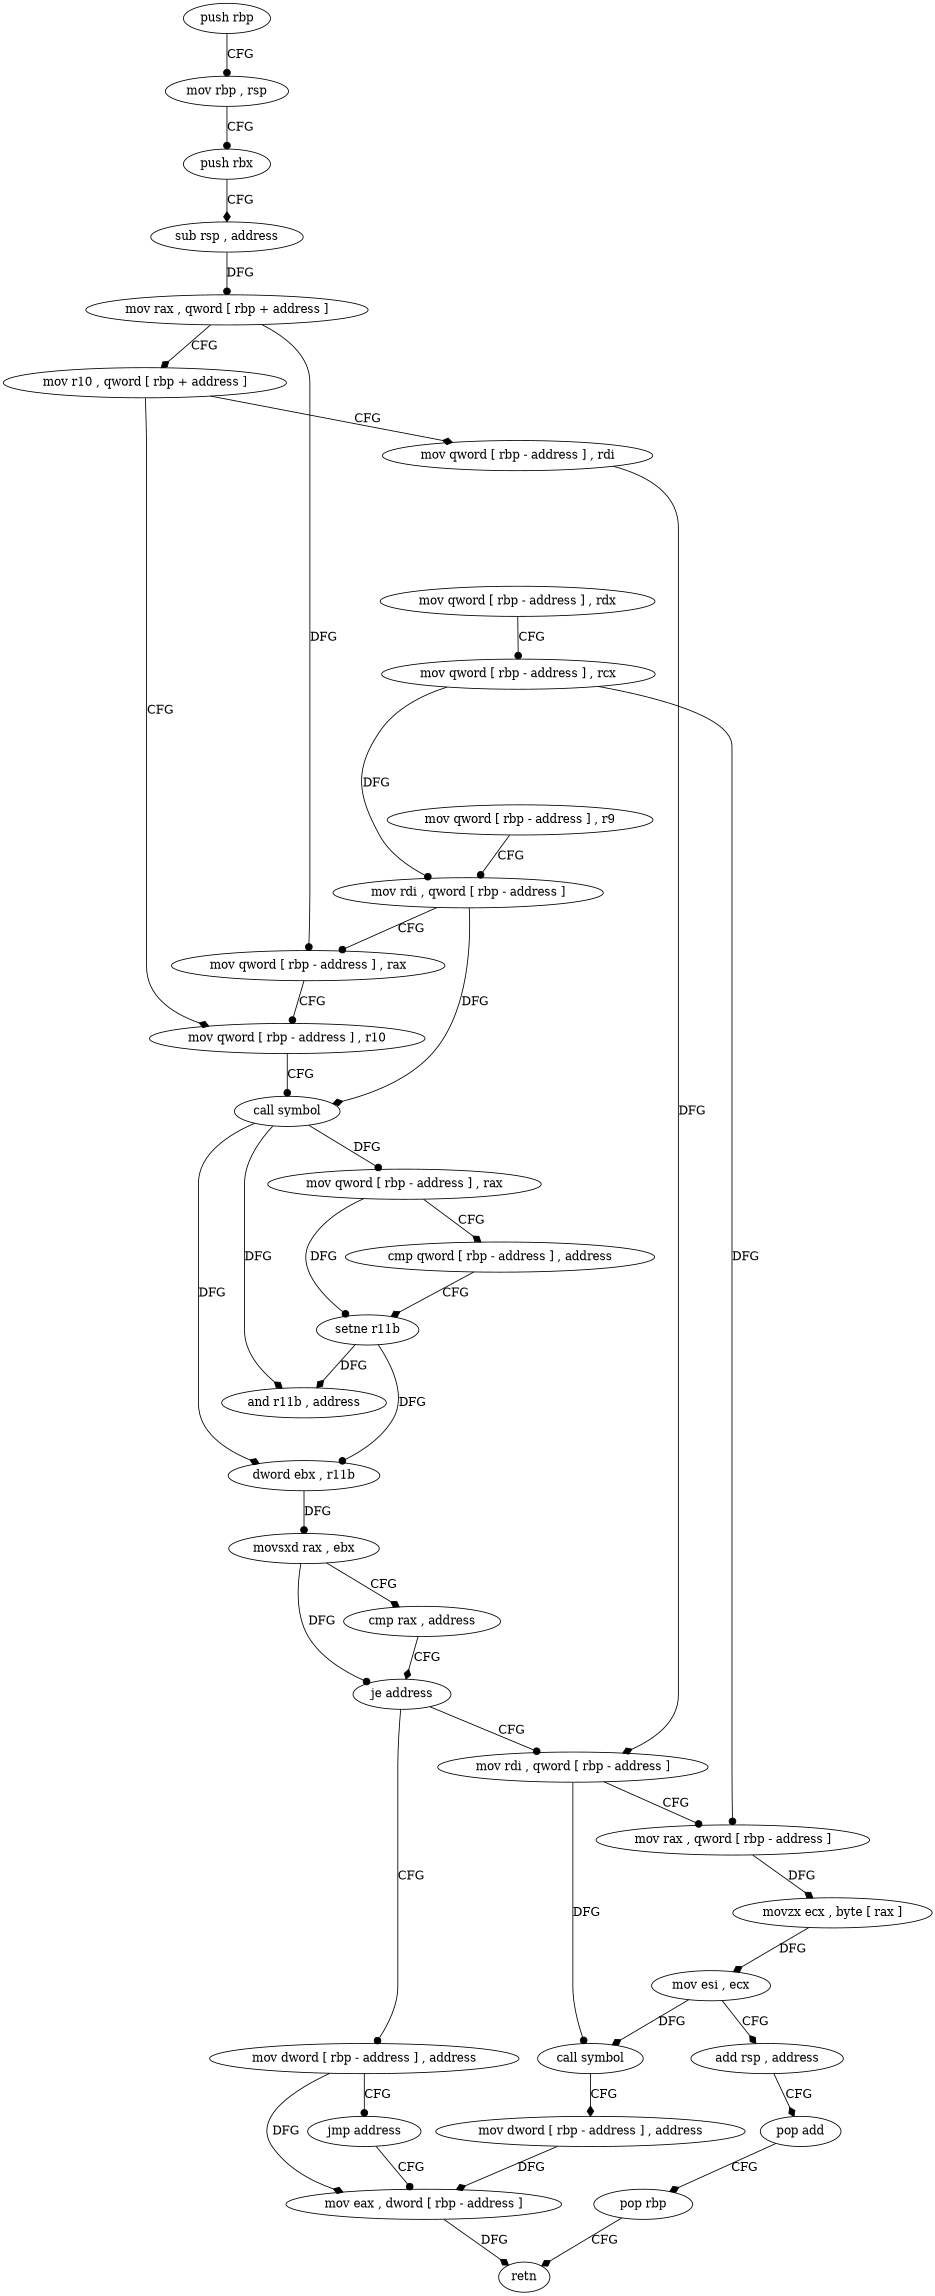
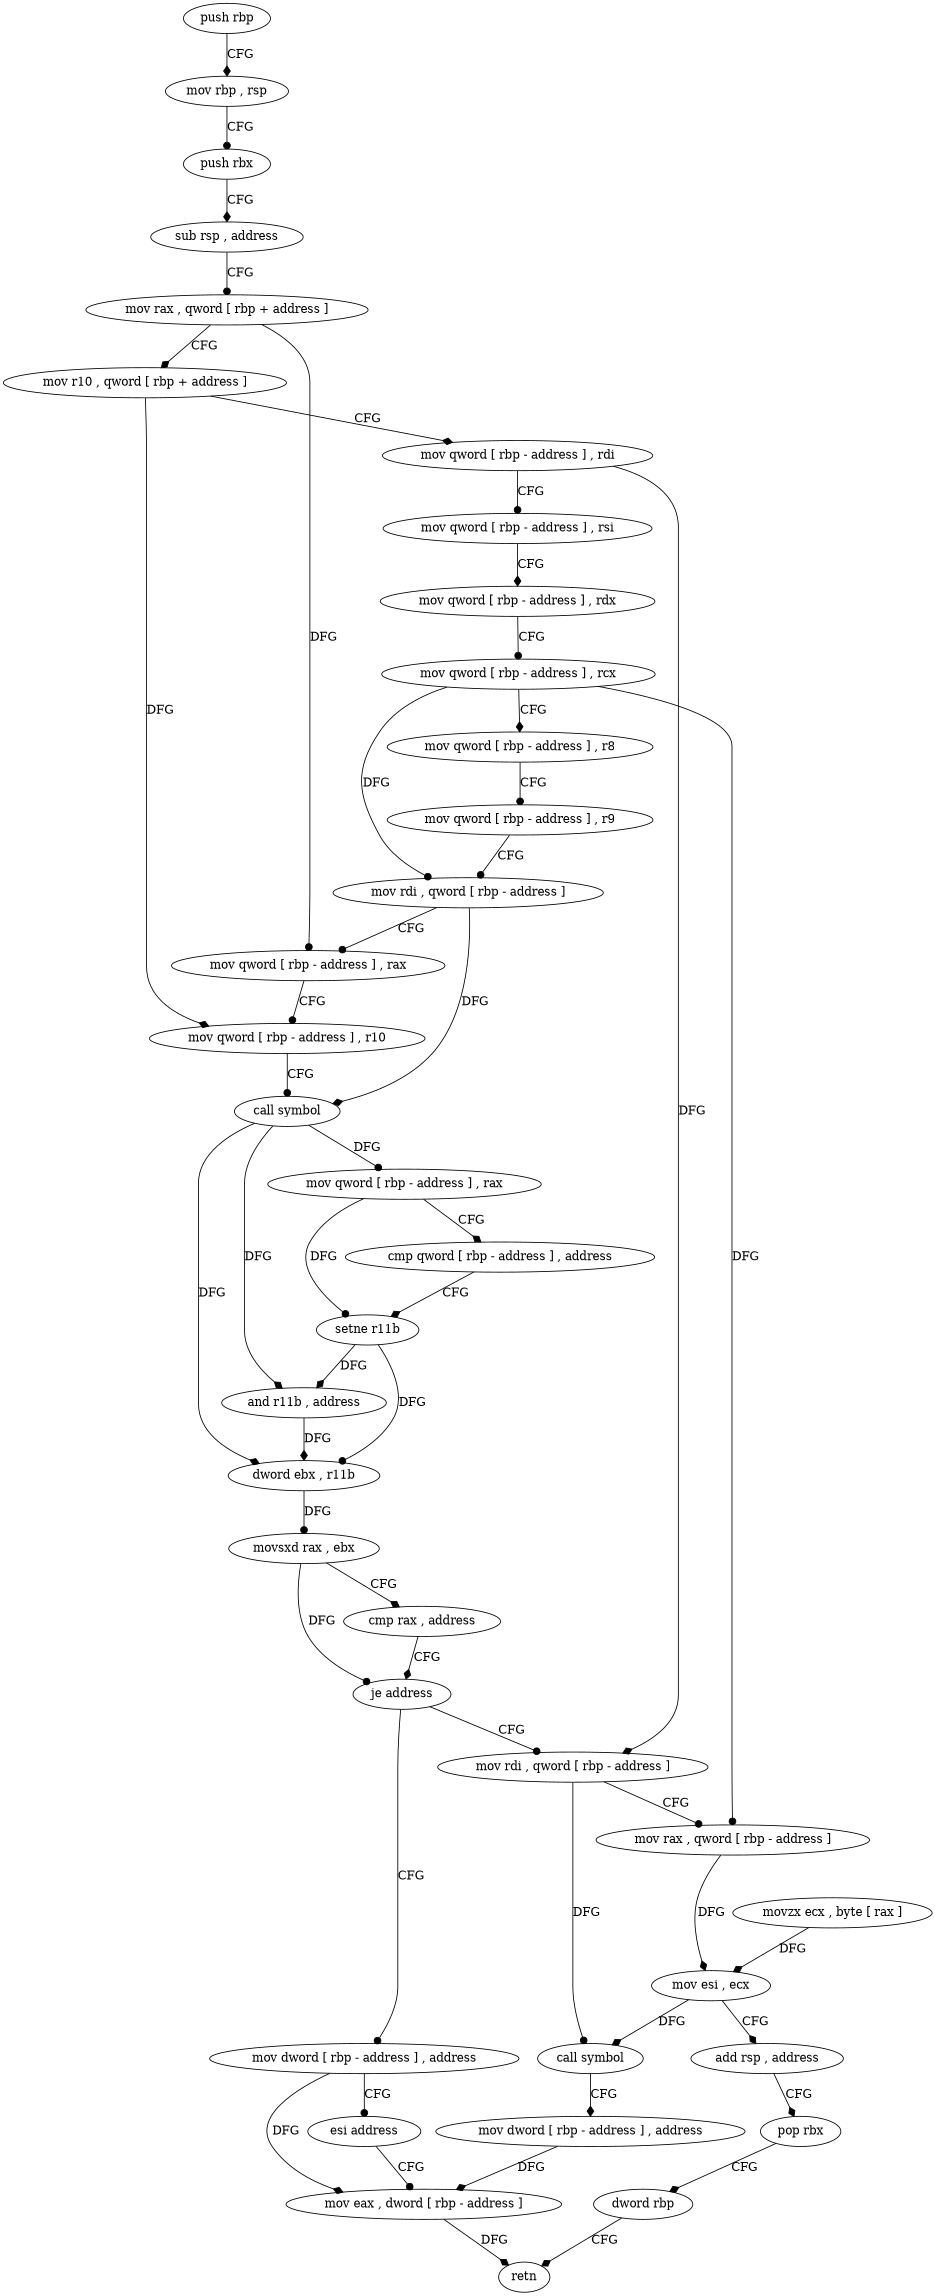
(227, 51) -> (227, 51)
(240, 273) -> (240, 273)
none -> (518, 528)
(160, 711) -> (160, 711)
none -> (520, 747)
none -> (304, 1434)
(779, 1874) -> (696, 1905)
(364, 2131) -> (364, 2131)
(801, 2131) -> (801, 2131)
(643, 2204) -> (643, 2204)
